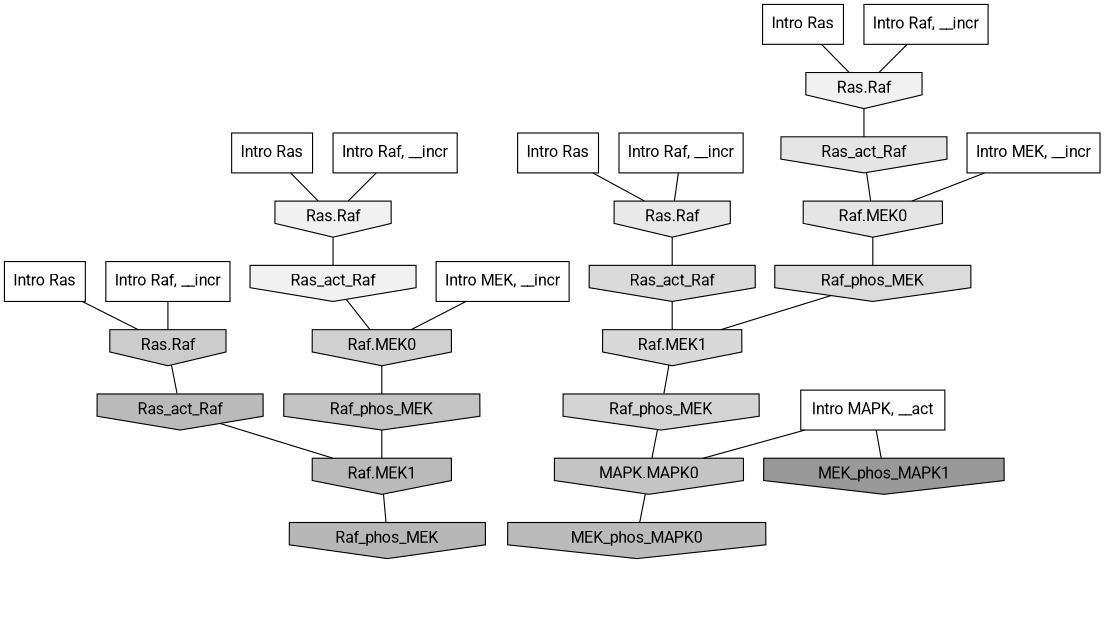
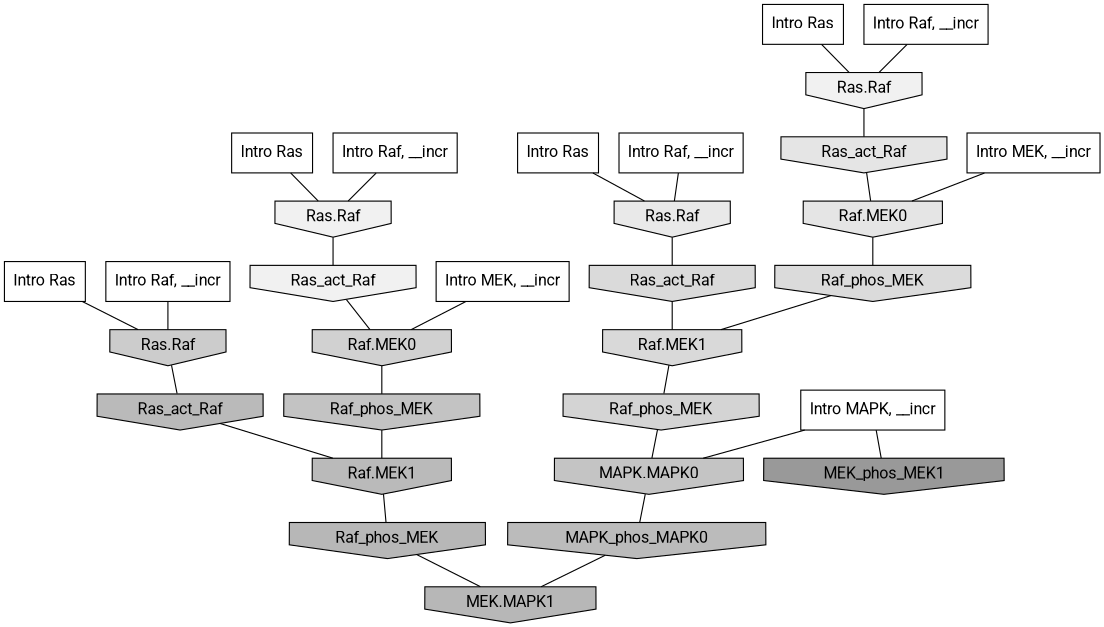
(873, 410) -> (873, 410)
(884, 474) -> (884, 474)
(637, 539) -> (637, 539)
none -> (510, 603)
